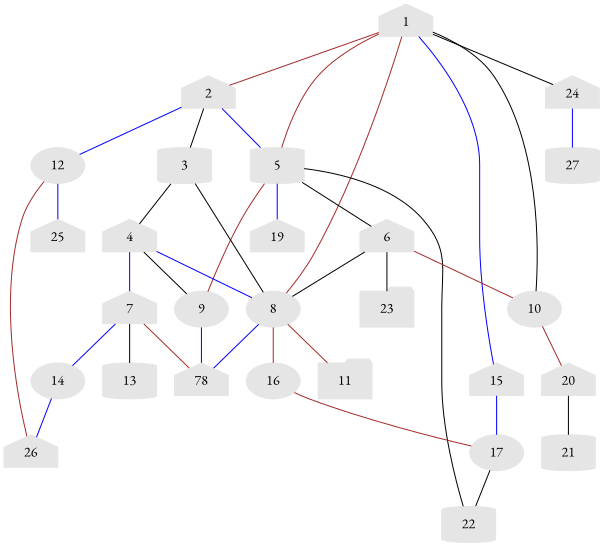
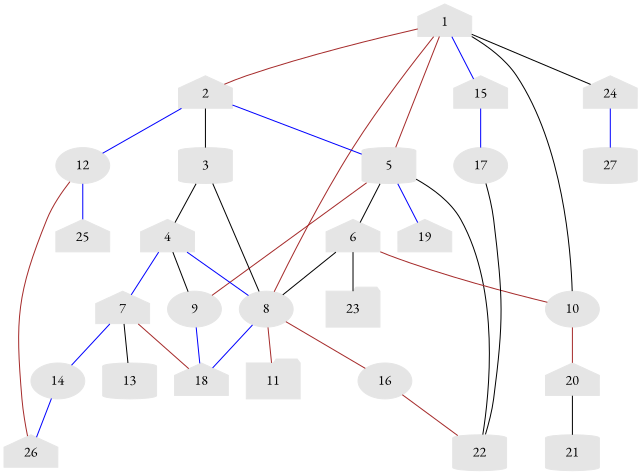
(201, 381) -> (201, 381)
(382, 423) -> (430, 415)
